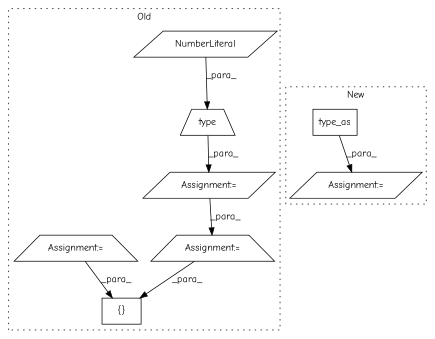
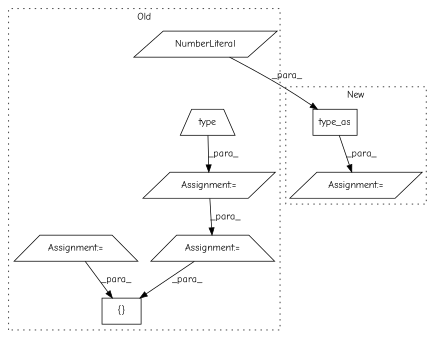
(206, 79) -> (271, 80)
